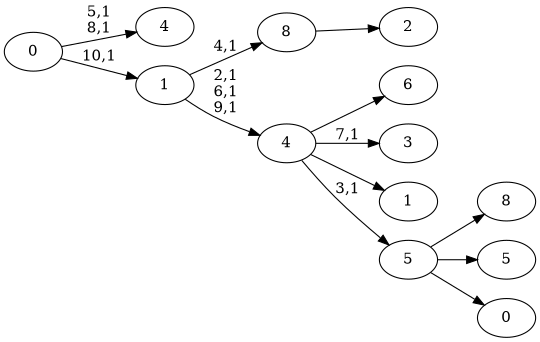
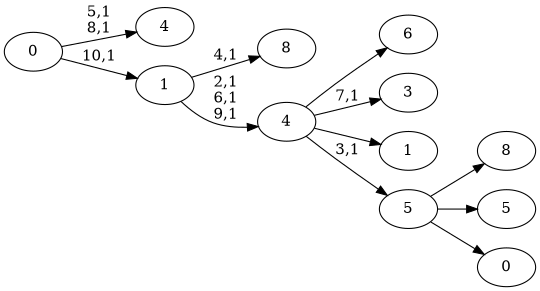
(408, 27) -> none
